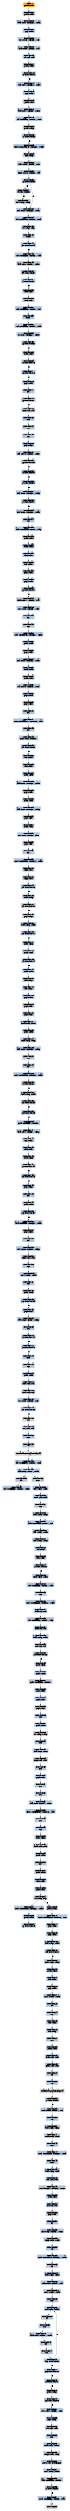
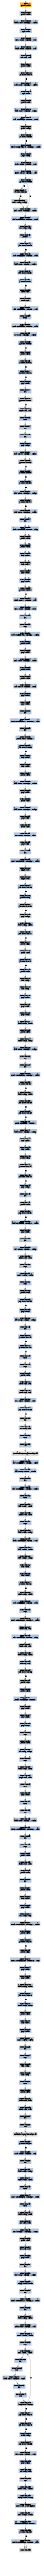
(33, 1475) -> (25, 1492)
(46, 1902) -> (25, 1945)
